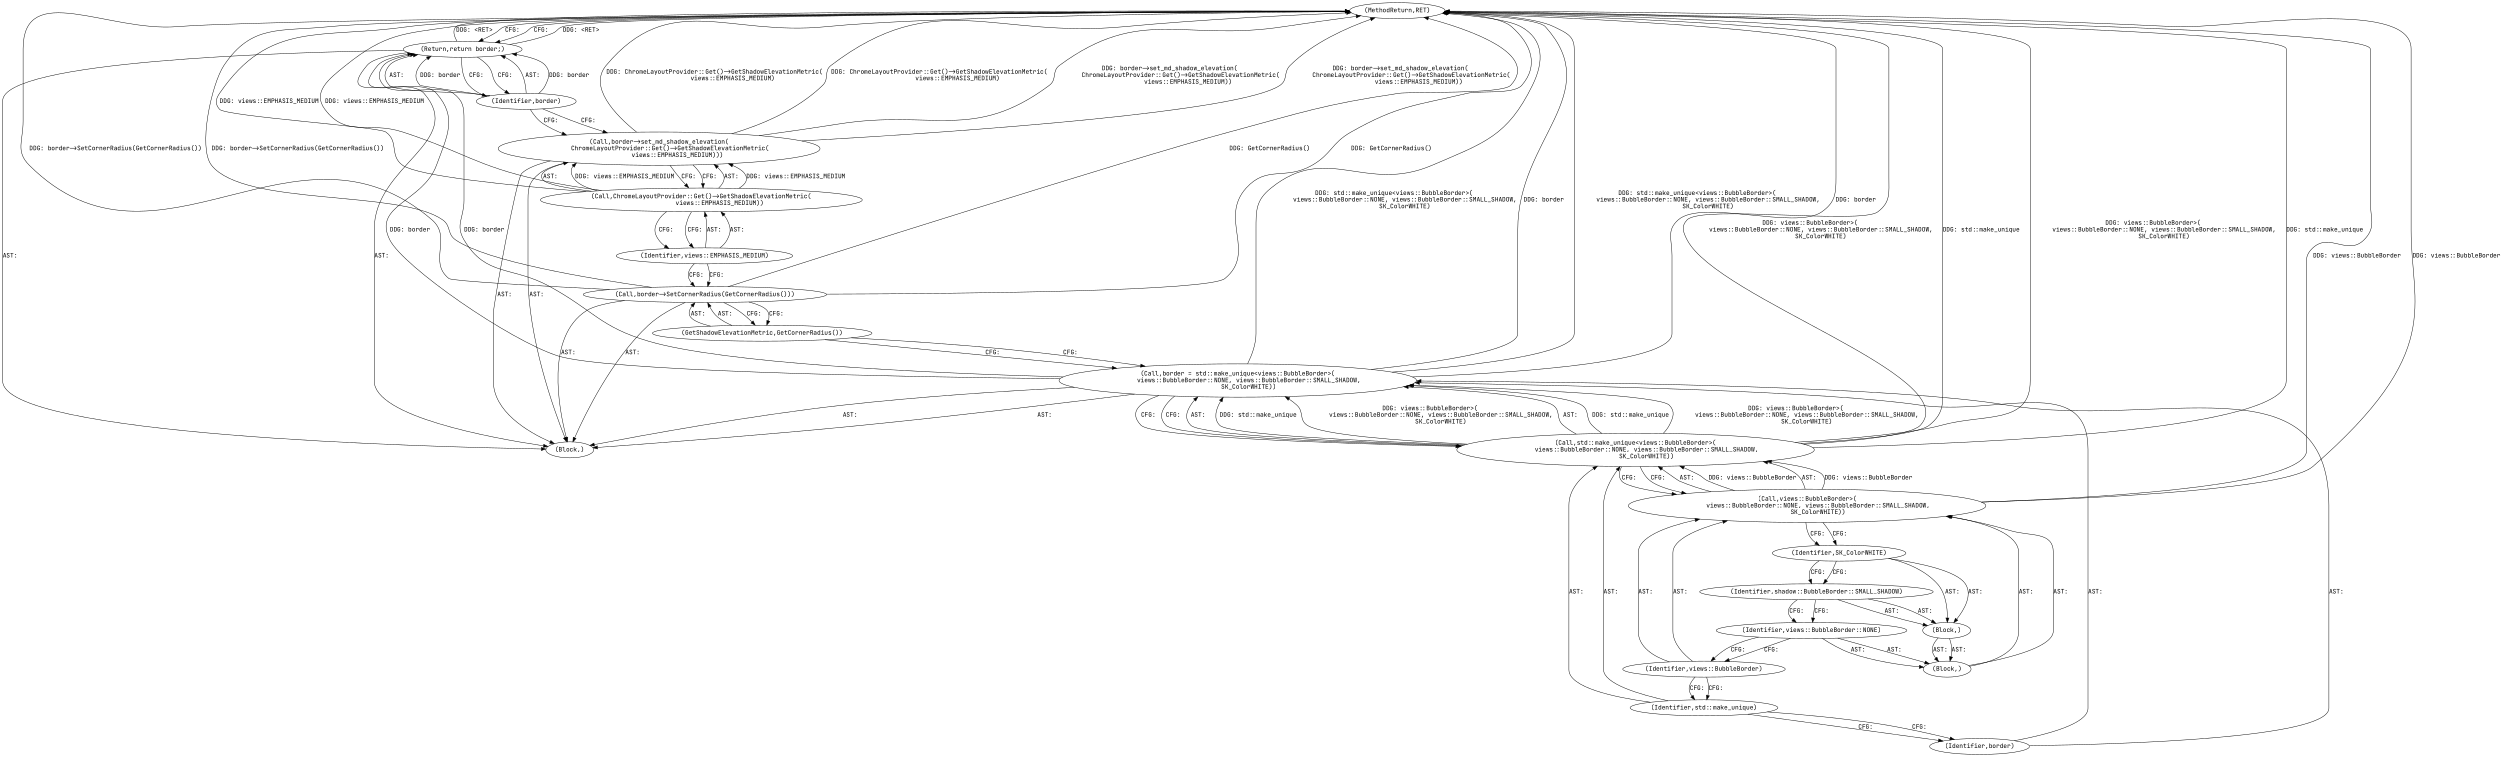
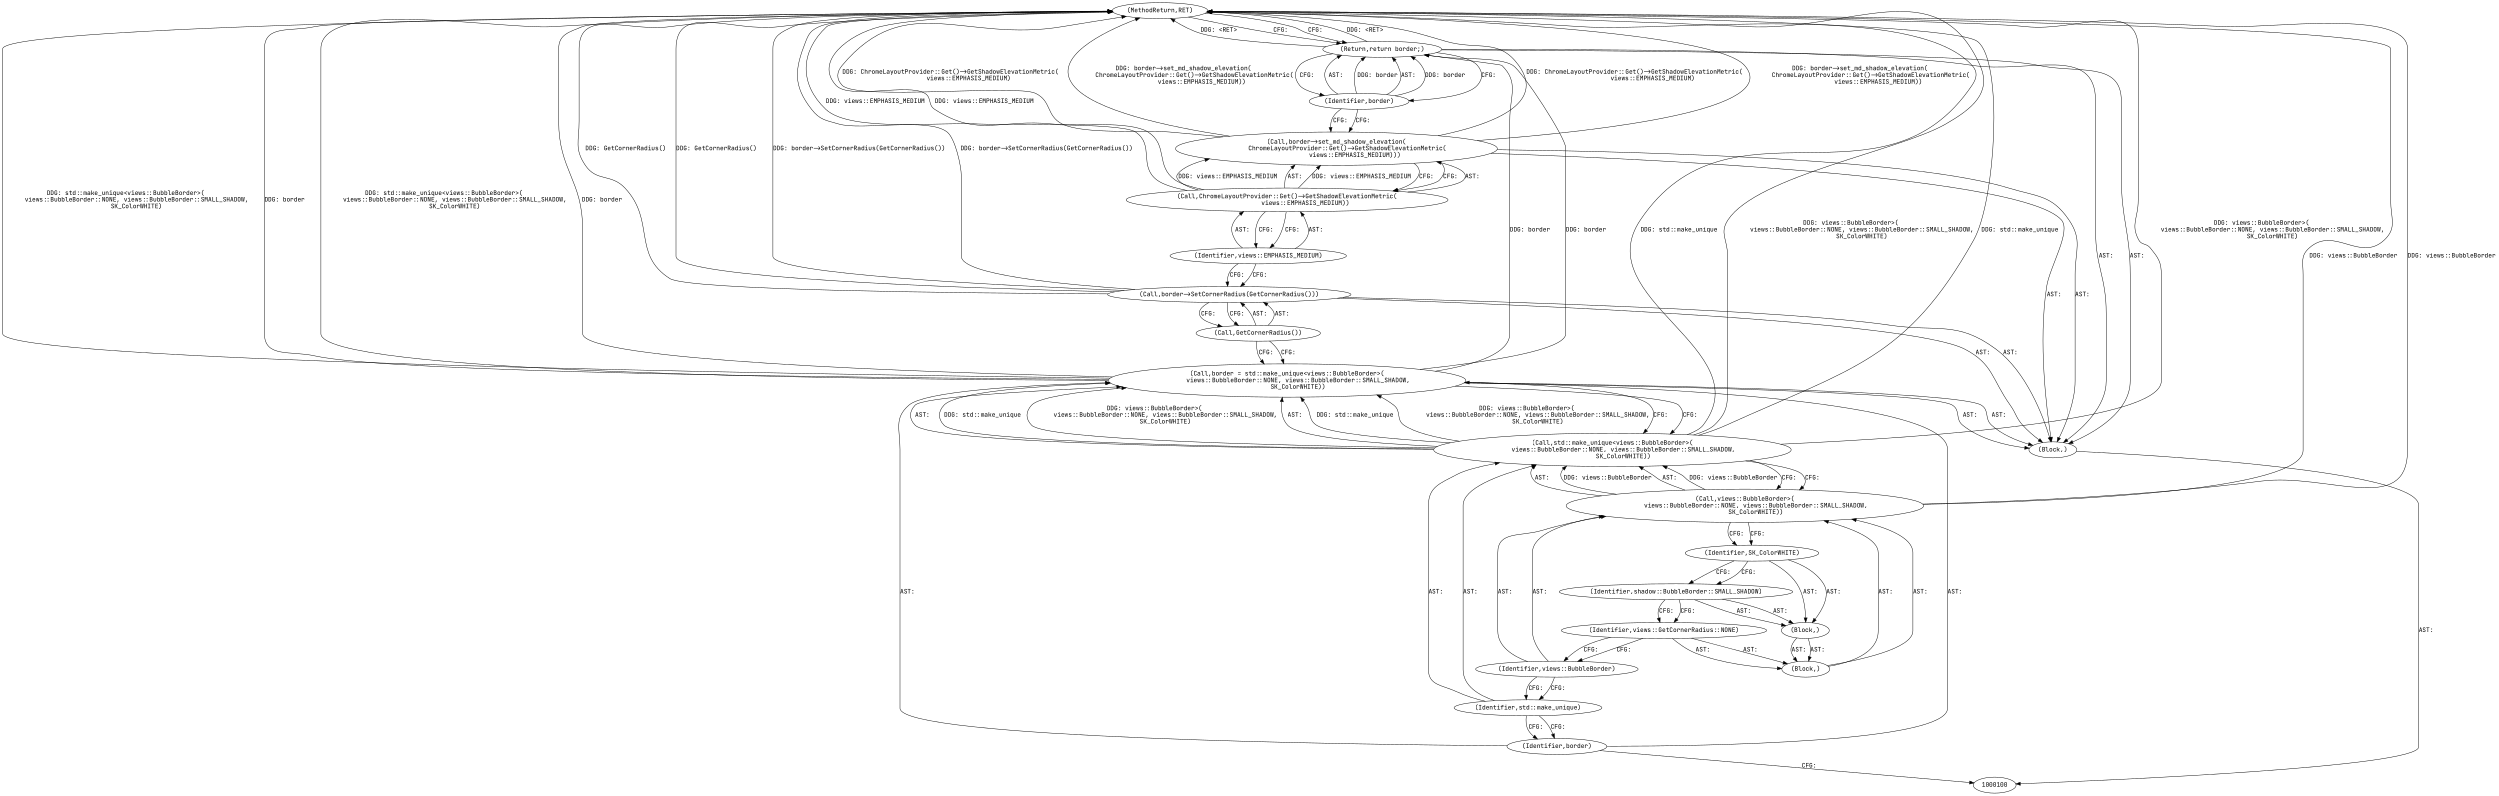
(762, 333) -> (1258, 333)
(1812, 630) -> (1664, 630)
none -> (1995, 785)
